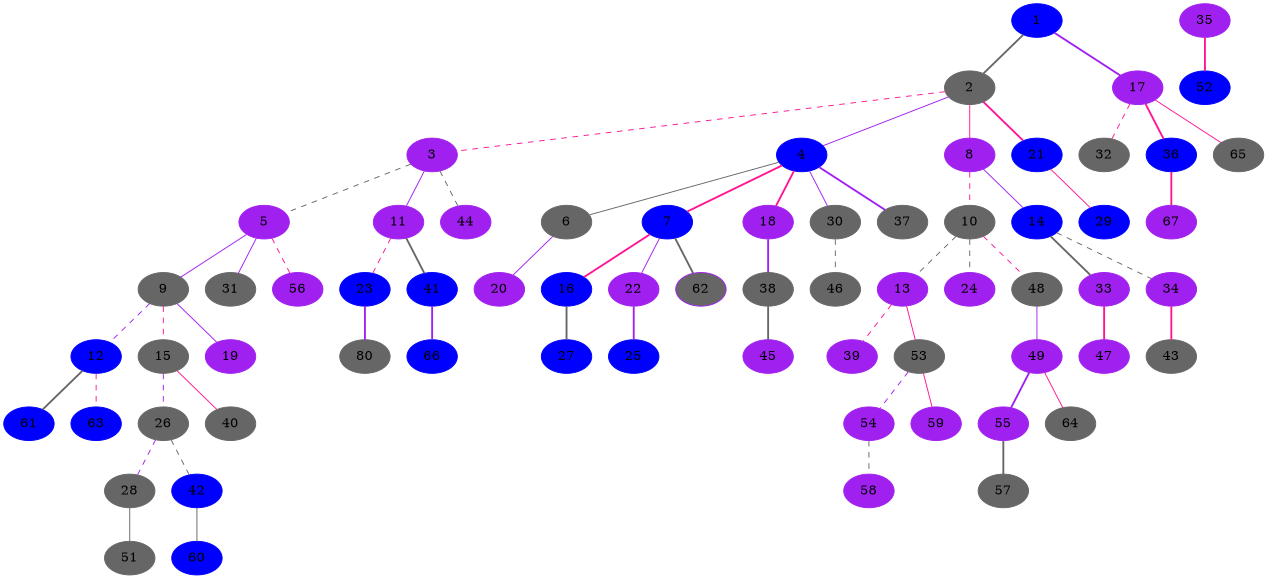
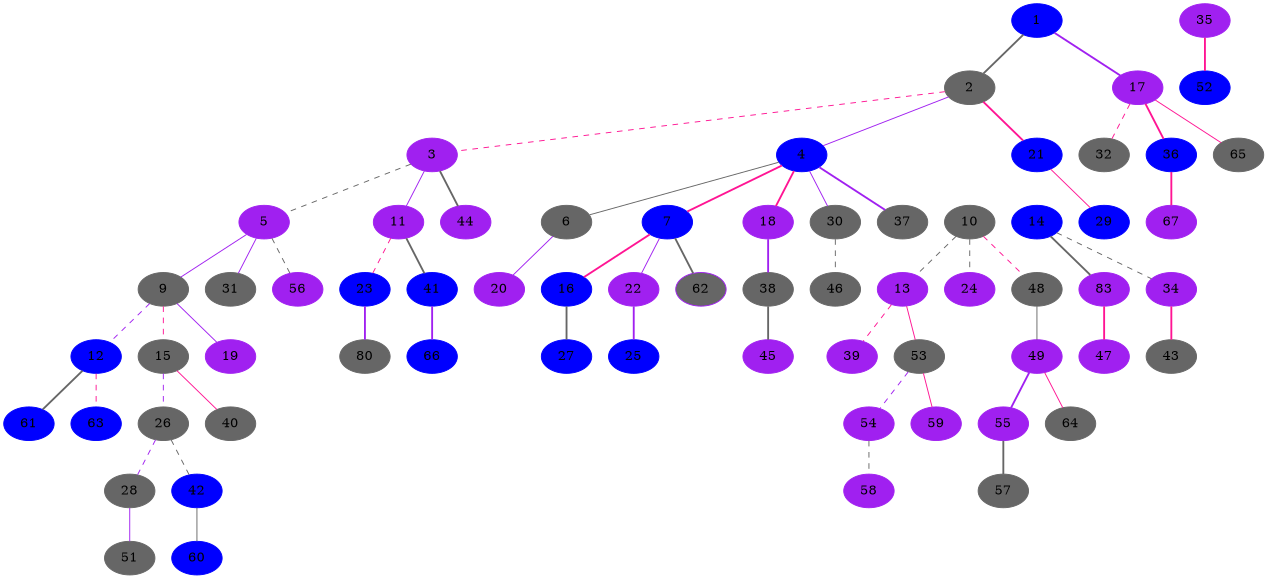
(970, 155) -> none
(449, 189) -> (449, 189)
(281, 256) -> (281, 256)
(1104, 289) -> (1104, 289)
(1037, 323) -> (1037, 323)
(130, 525) -> (130, 525)
